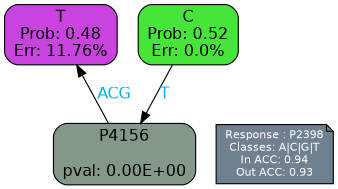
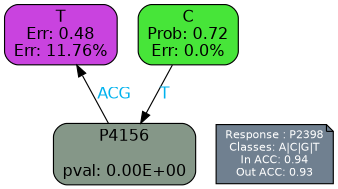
(61, 35) -> (61, 35)
(188, 35) -> (188, 35)
